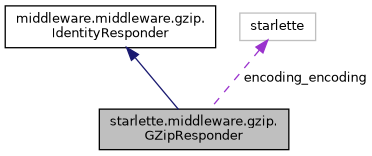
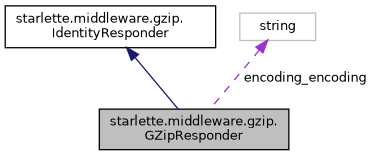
(110, 27) -> (110, 27)
(278, 27) -> (278, 27)
